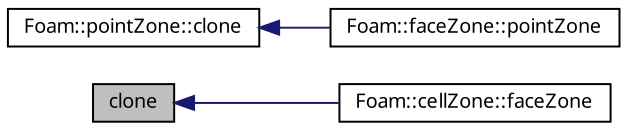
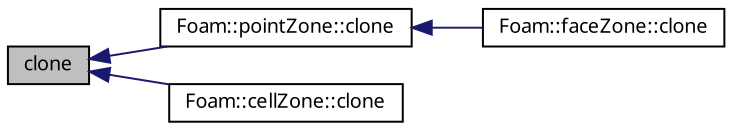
(475, 28) -> (604, 28)
none -> (138, 51)
(475, 103) -> (286, 103)
